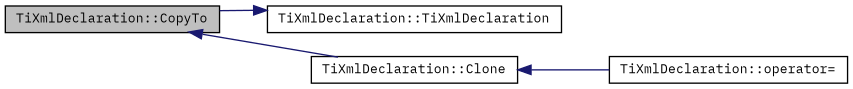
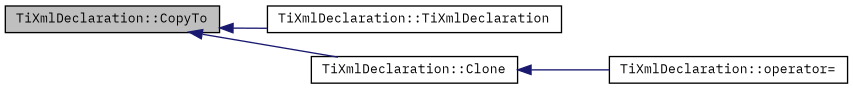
(237, 10) -> (250, 28)
